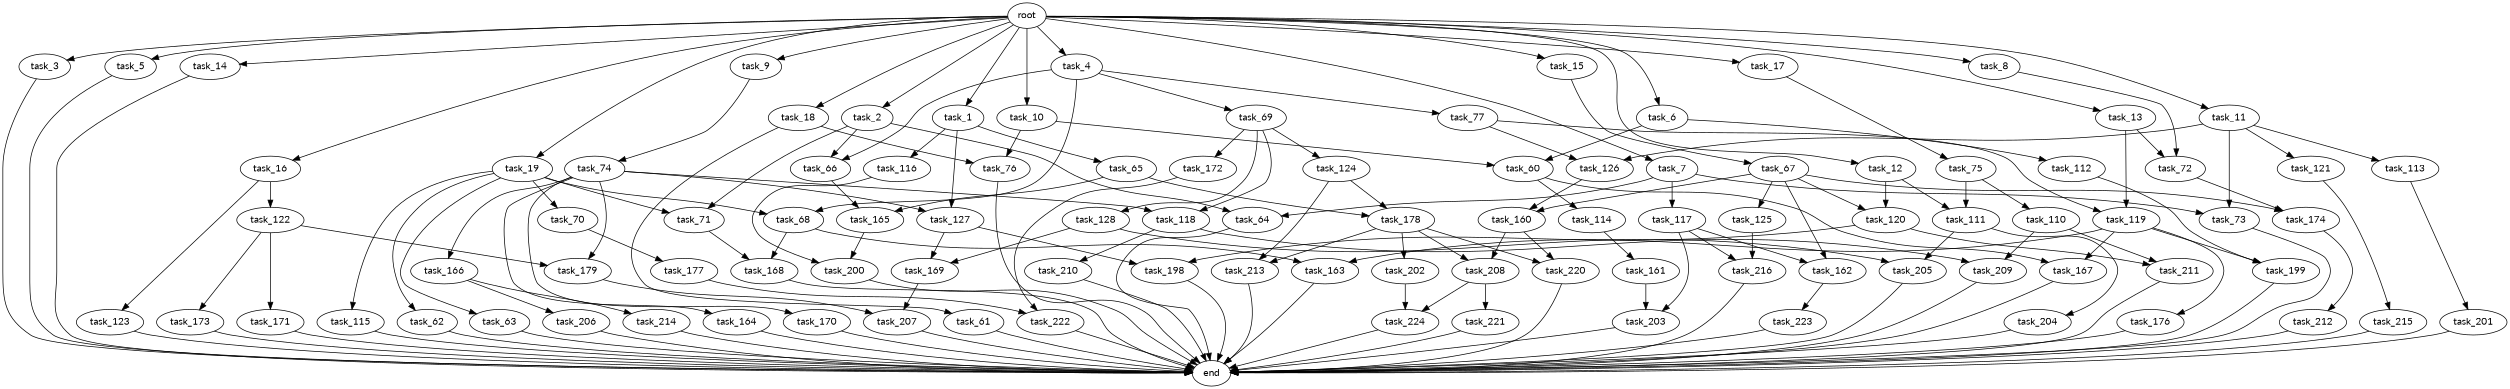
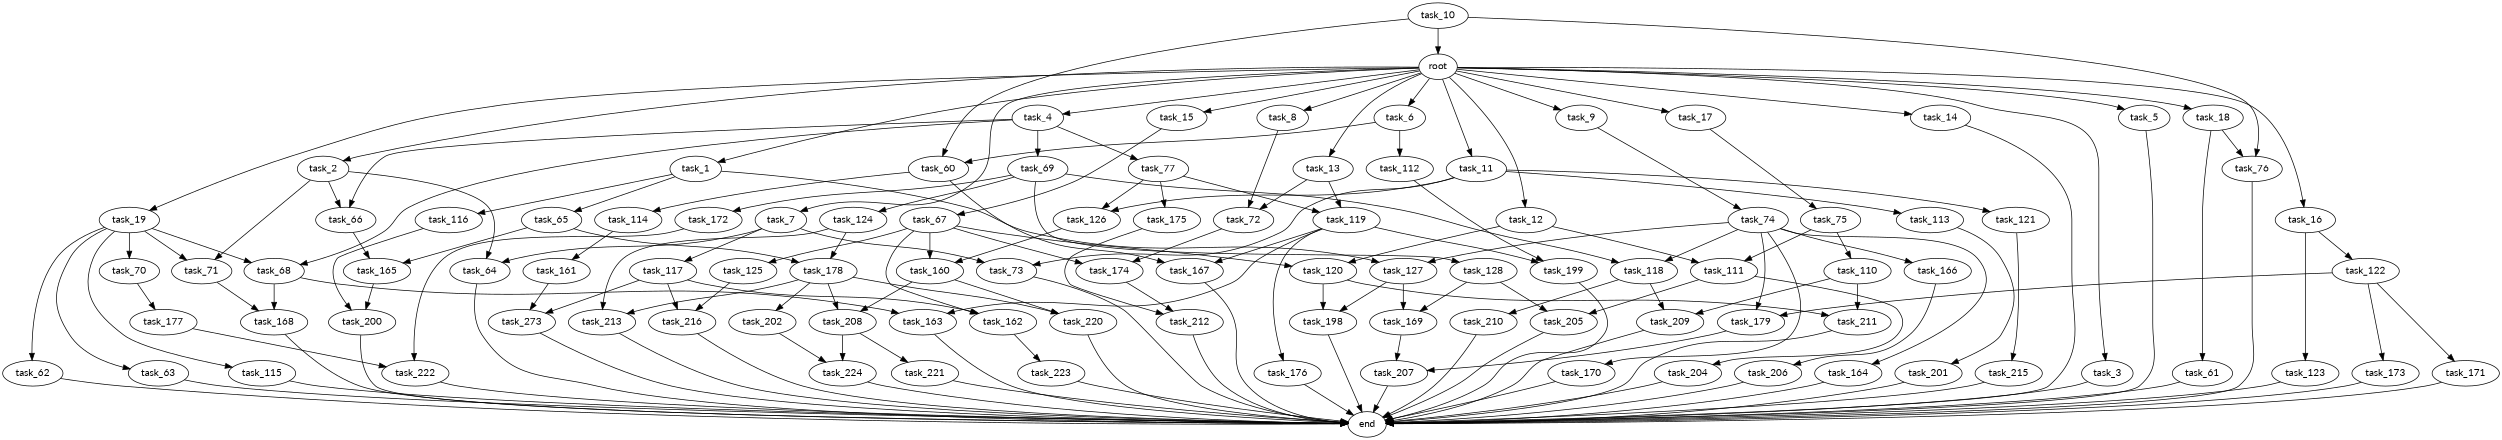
(1027, 63) -> (1438, 38)
none -> (1167, 220)
(656, 322) -> none
(1646, 322) -> (522, 322)
